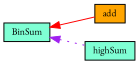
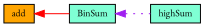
(77, 21) -> (57, 14)
